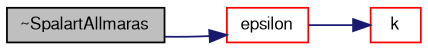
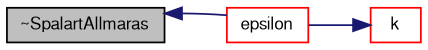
(187, 37) -> (205, 14)
